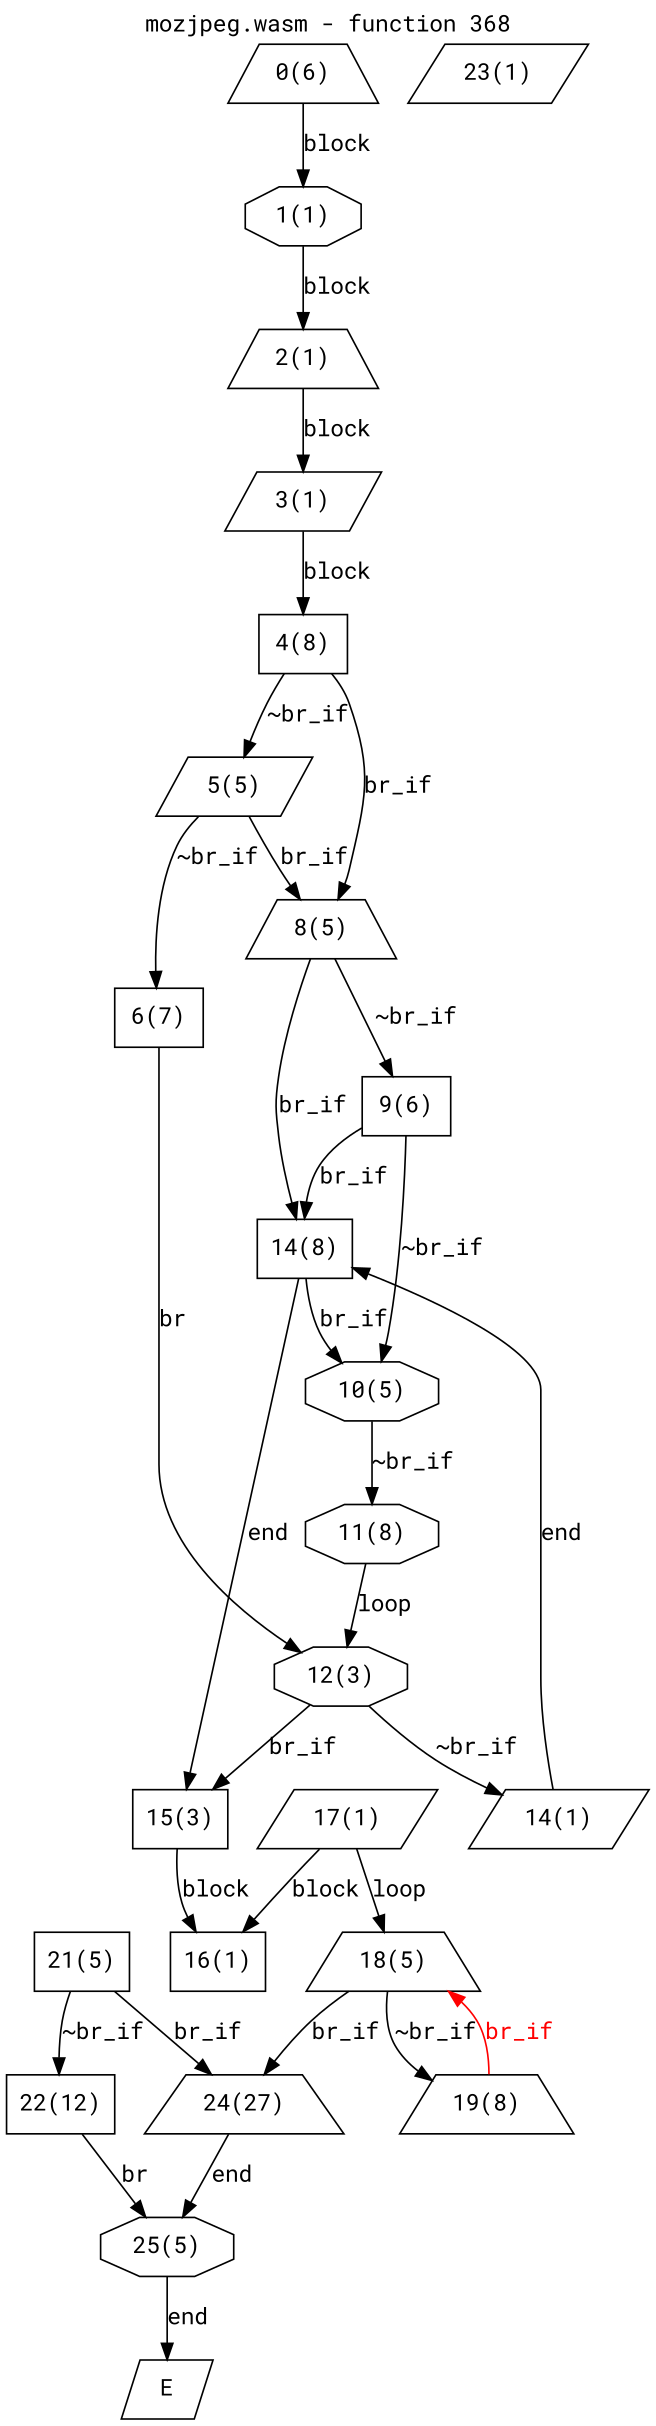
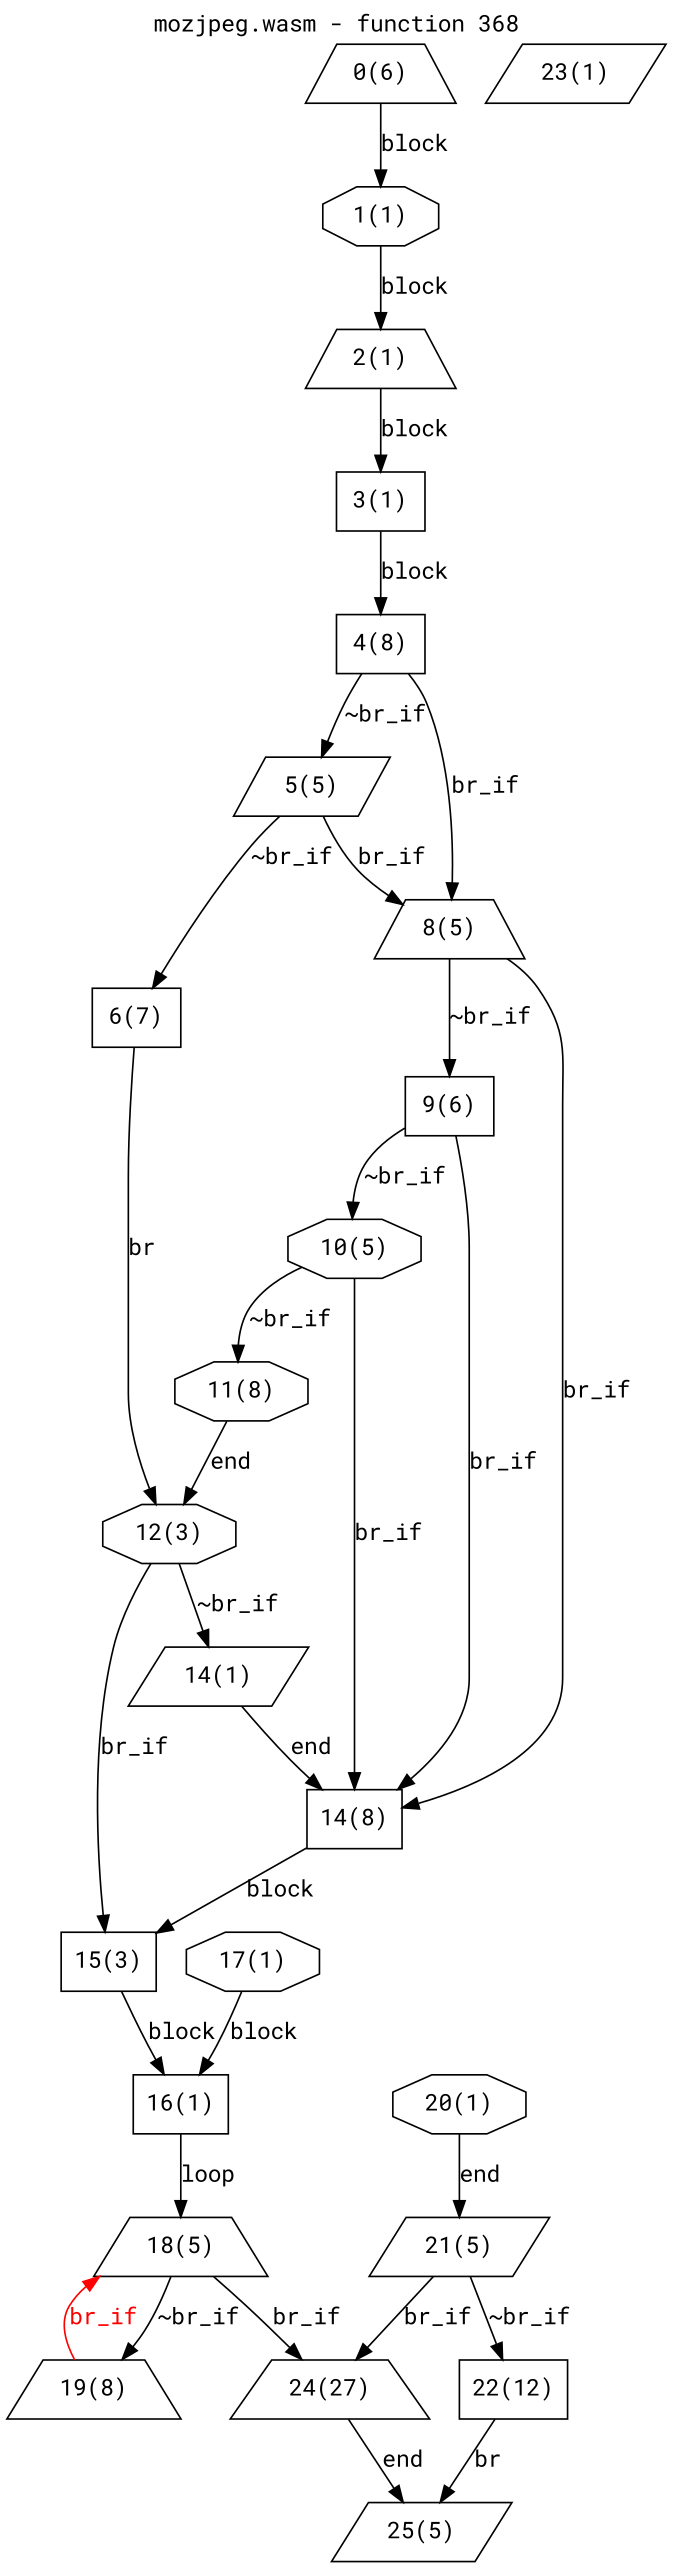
(303, 502) -> (381, 502)
(313, 1317) -> (355, 1526)
(268, 1534) -> (281, 1890)
(385, 1605) -> (231, 1463)
(347, 1819) -> (253, 1962)
(368, 1883) -> (181, 2167)
(82, 1962) -> (459, 2247)
none -> (459, 2104)
(167, 2247) -> (422, 2532)
(167, 2390) -> none
